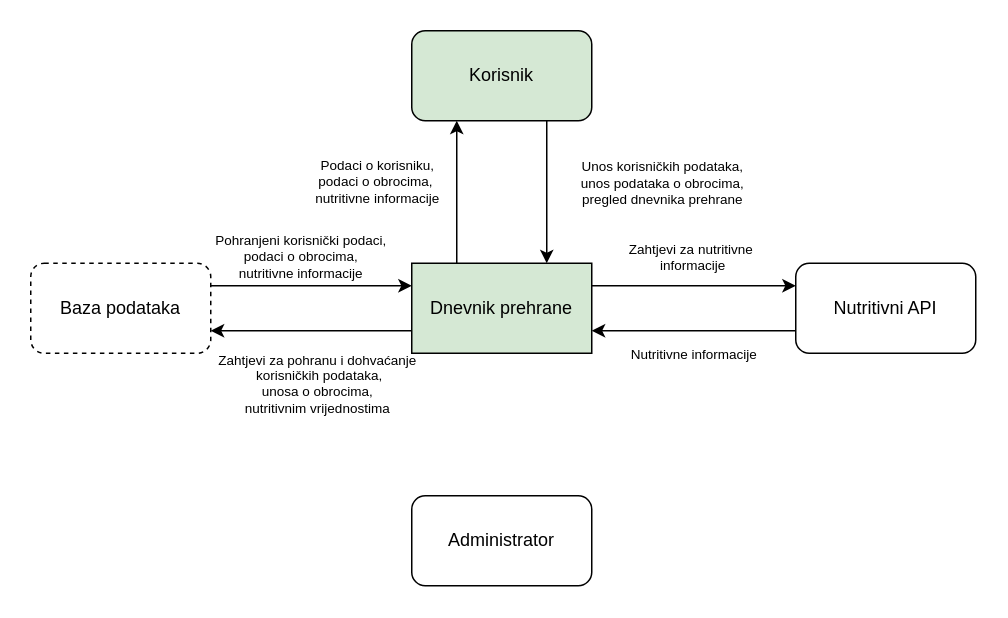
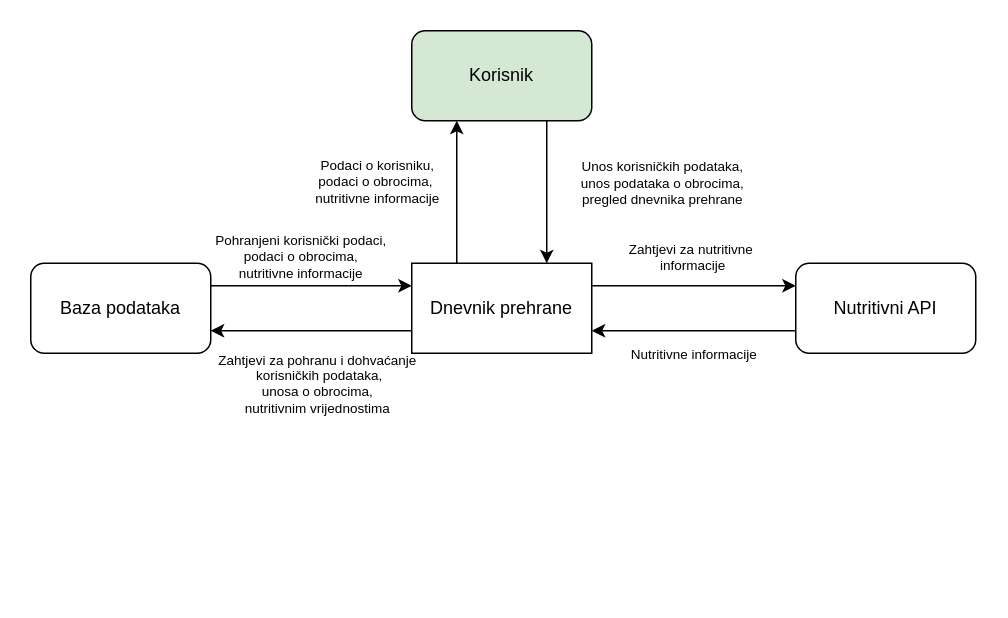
(121, 308) -> (121, 308)
(502, 308) -> (502, 308)
(502, 541) -> none
